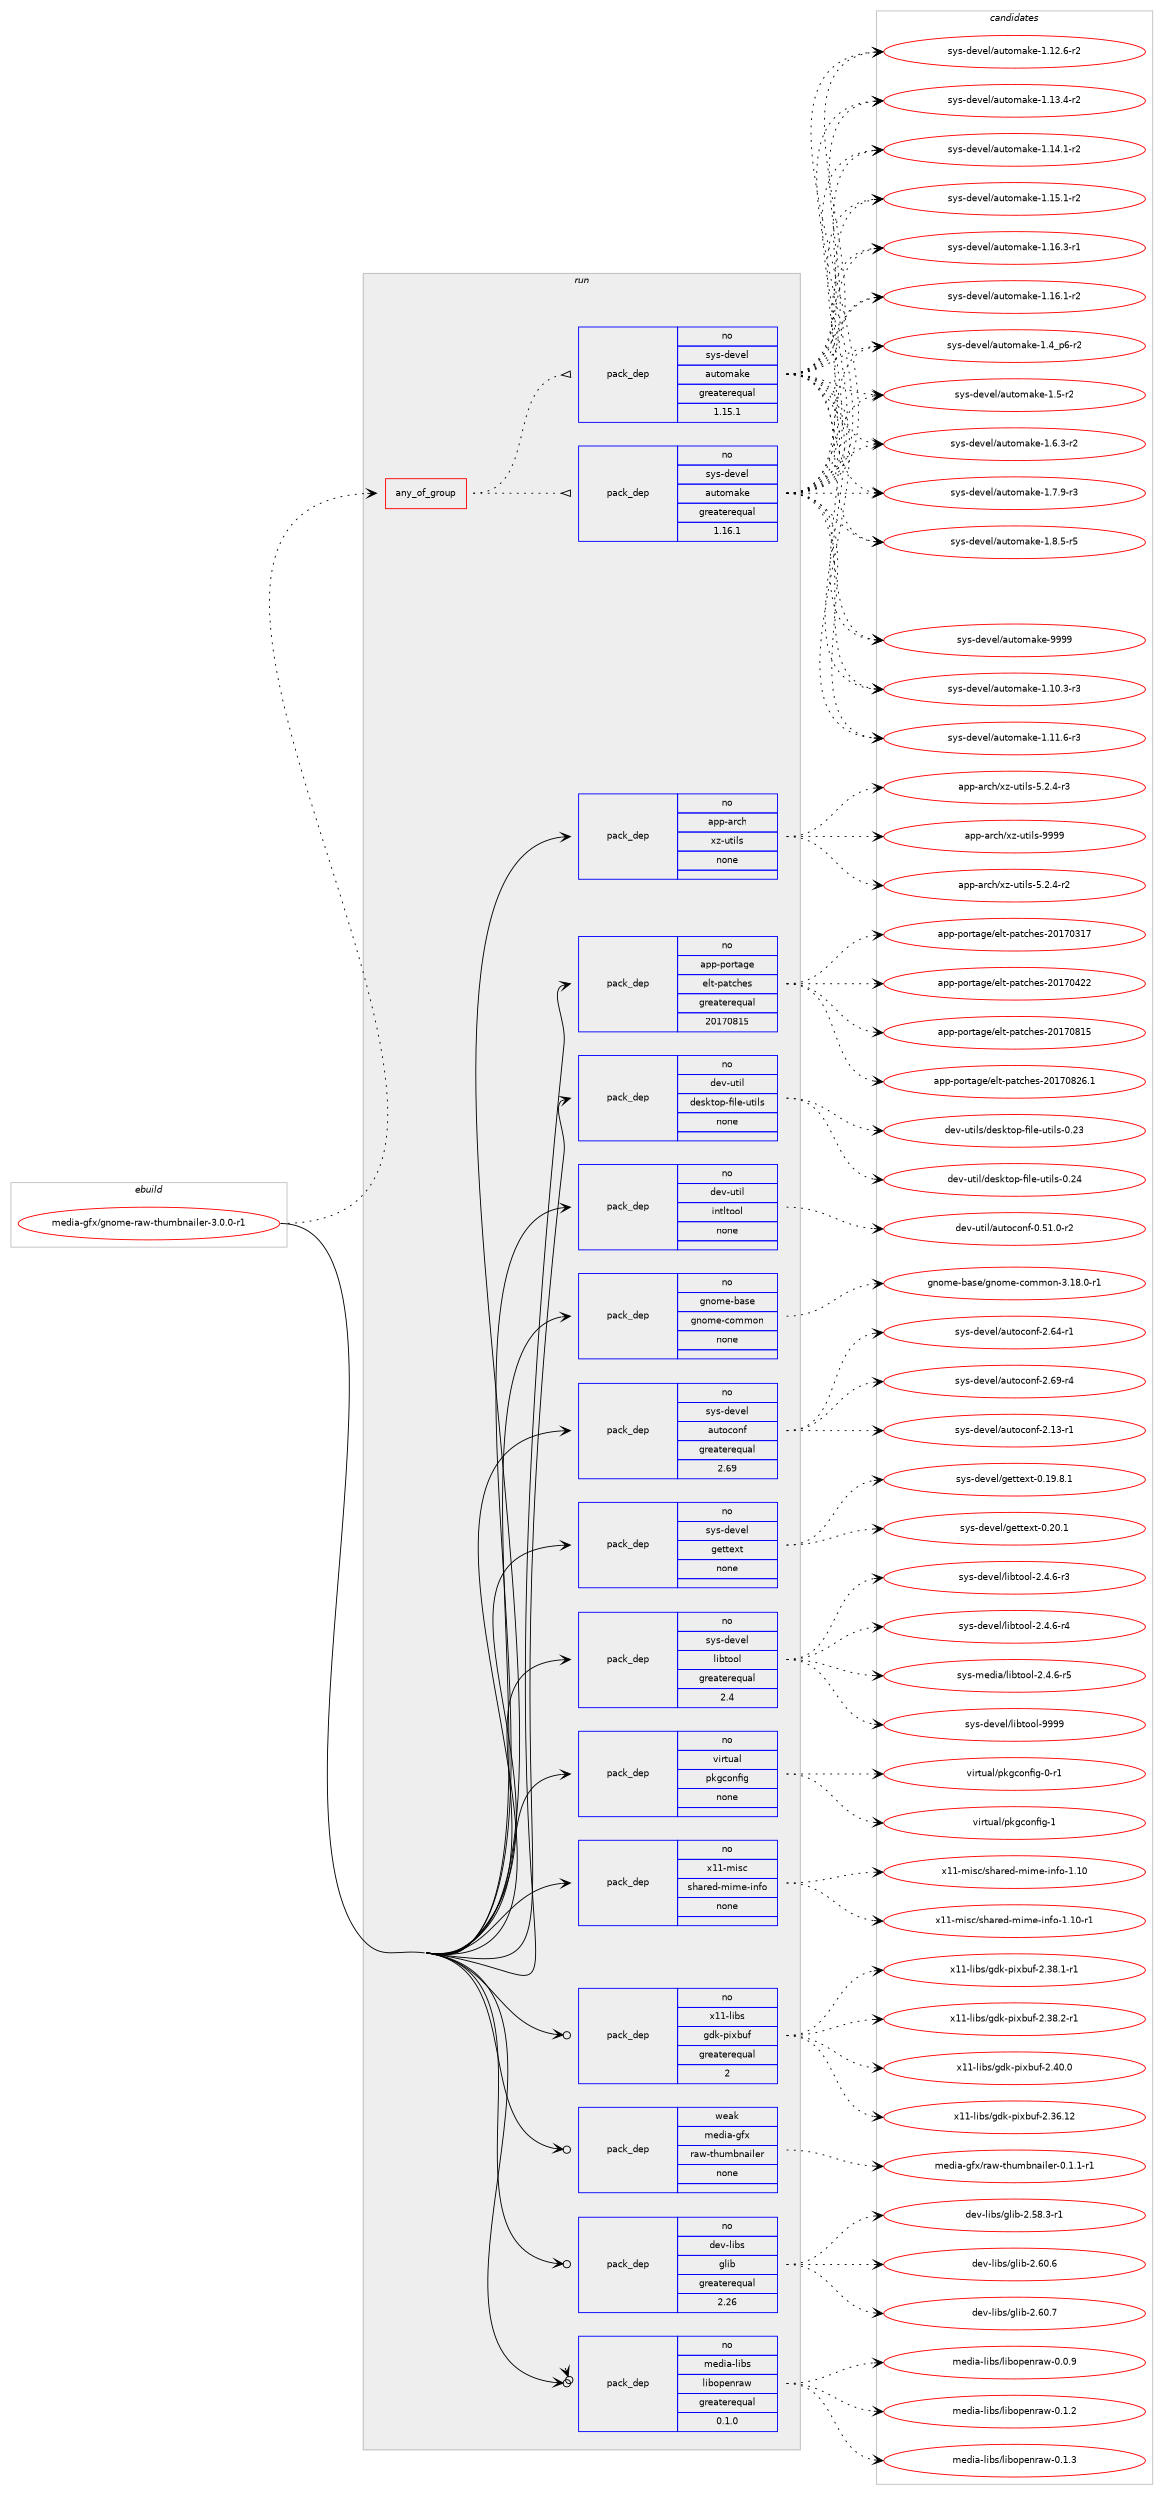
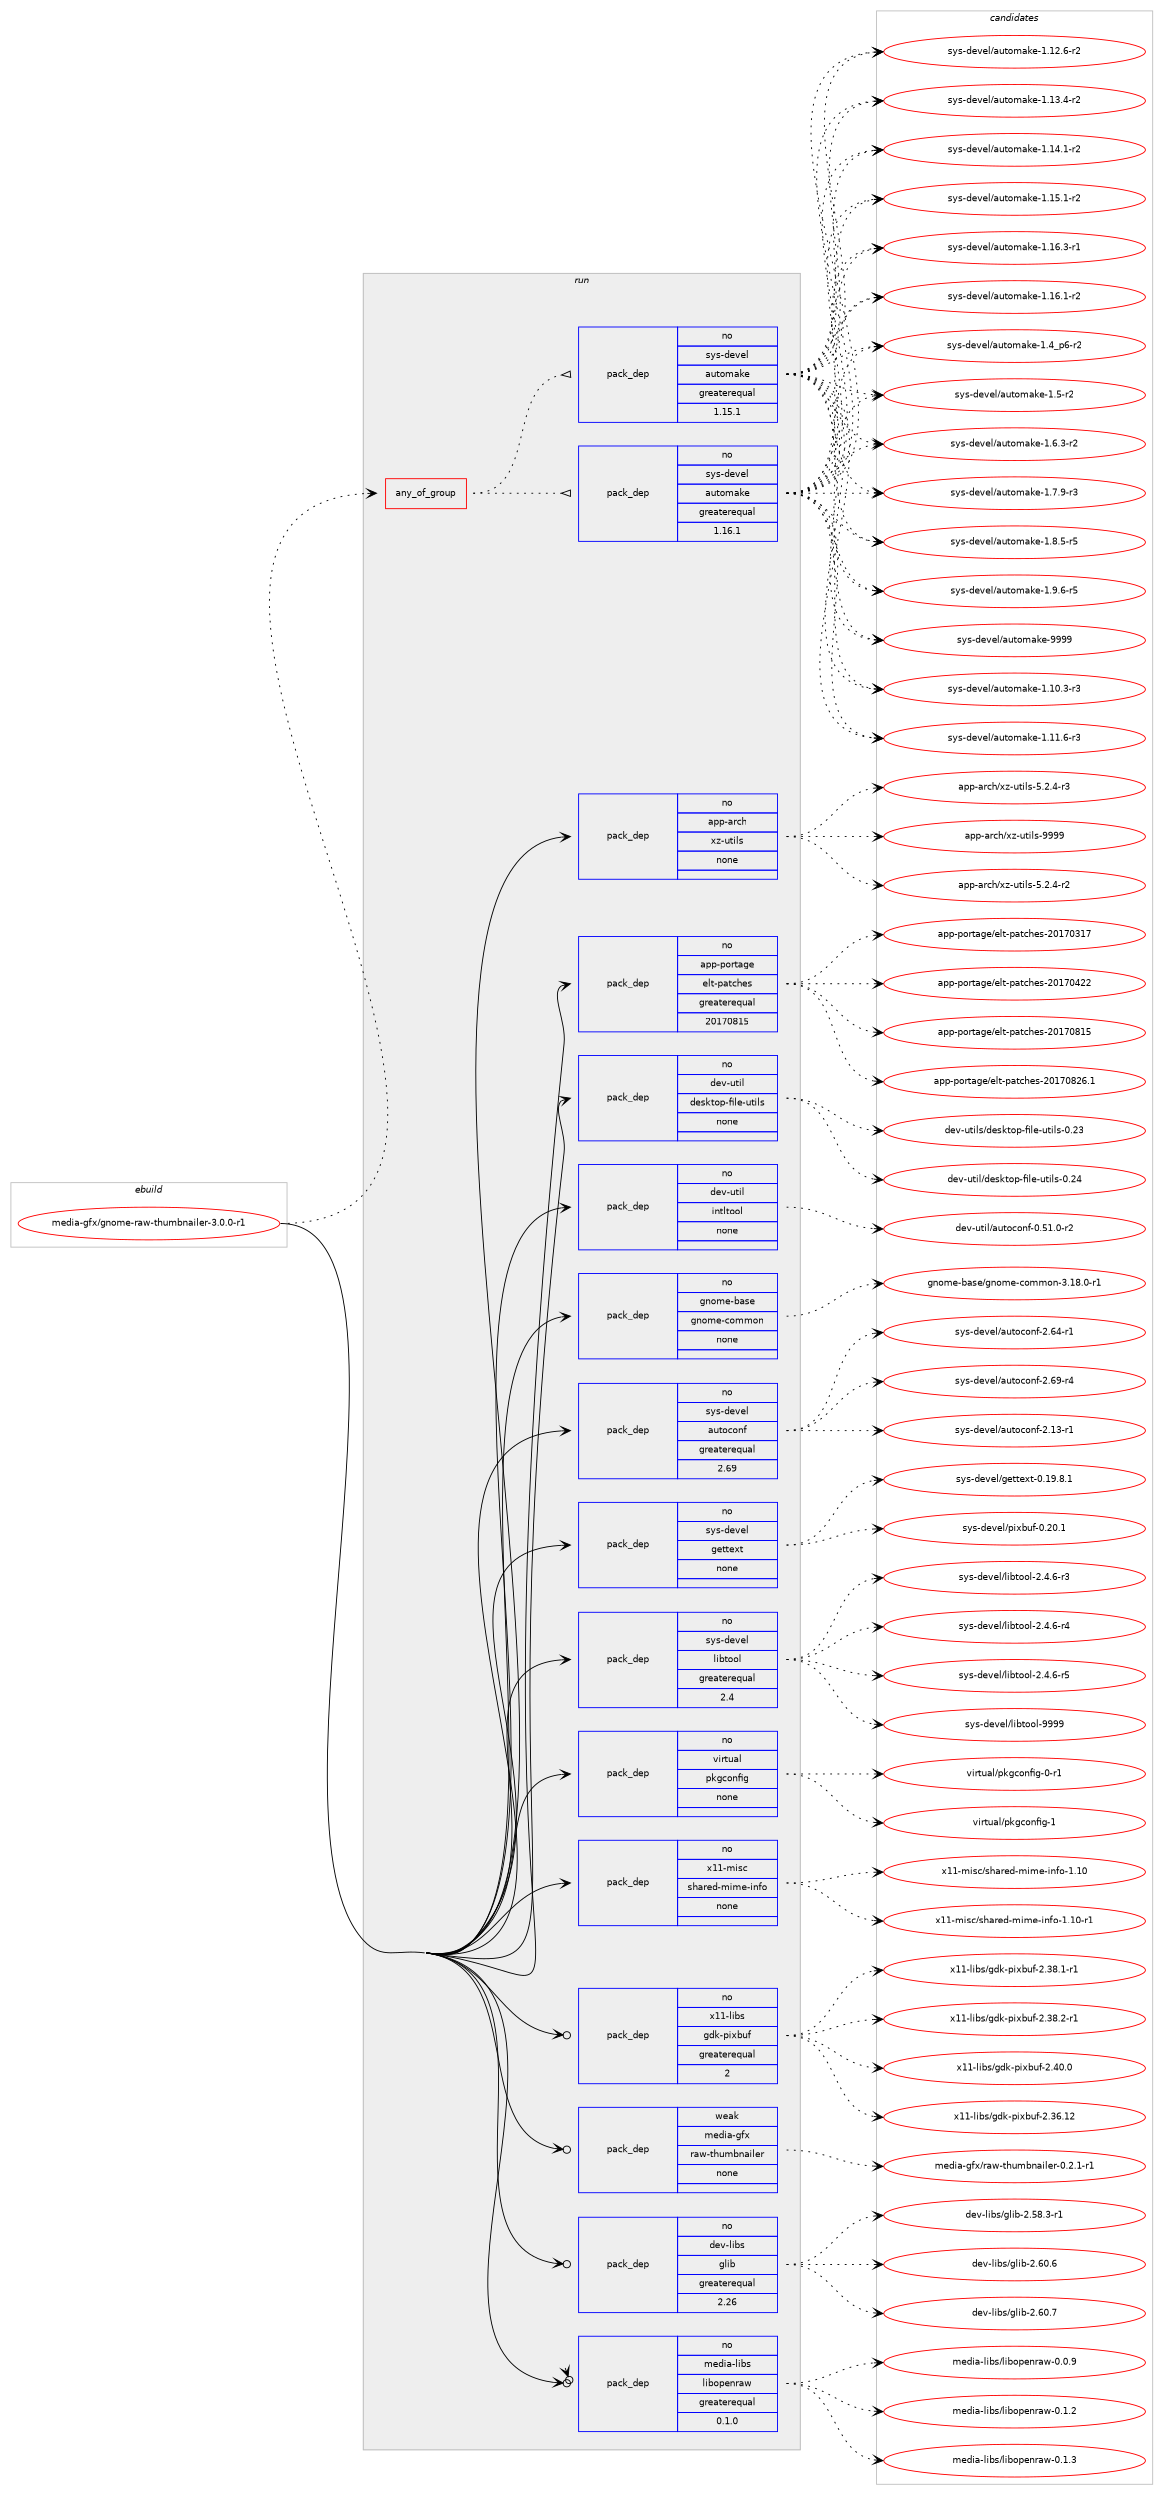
none -> (1015, 591)
(1015, 1529) -> (1015, 1529)
(1015, 1676) -> (1015, 1676)
(1015, 2166) -> (1015, 2166)
